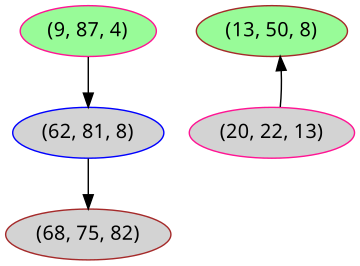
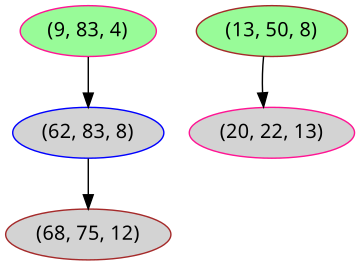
(88, 31) -> (88, 31)
(281, 89) -> (262, 75)
(88, 133) -> (88, 133)
(88, 234) -> (88, 234)
